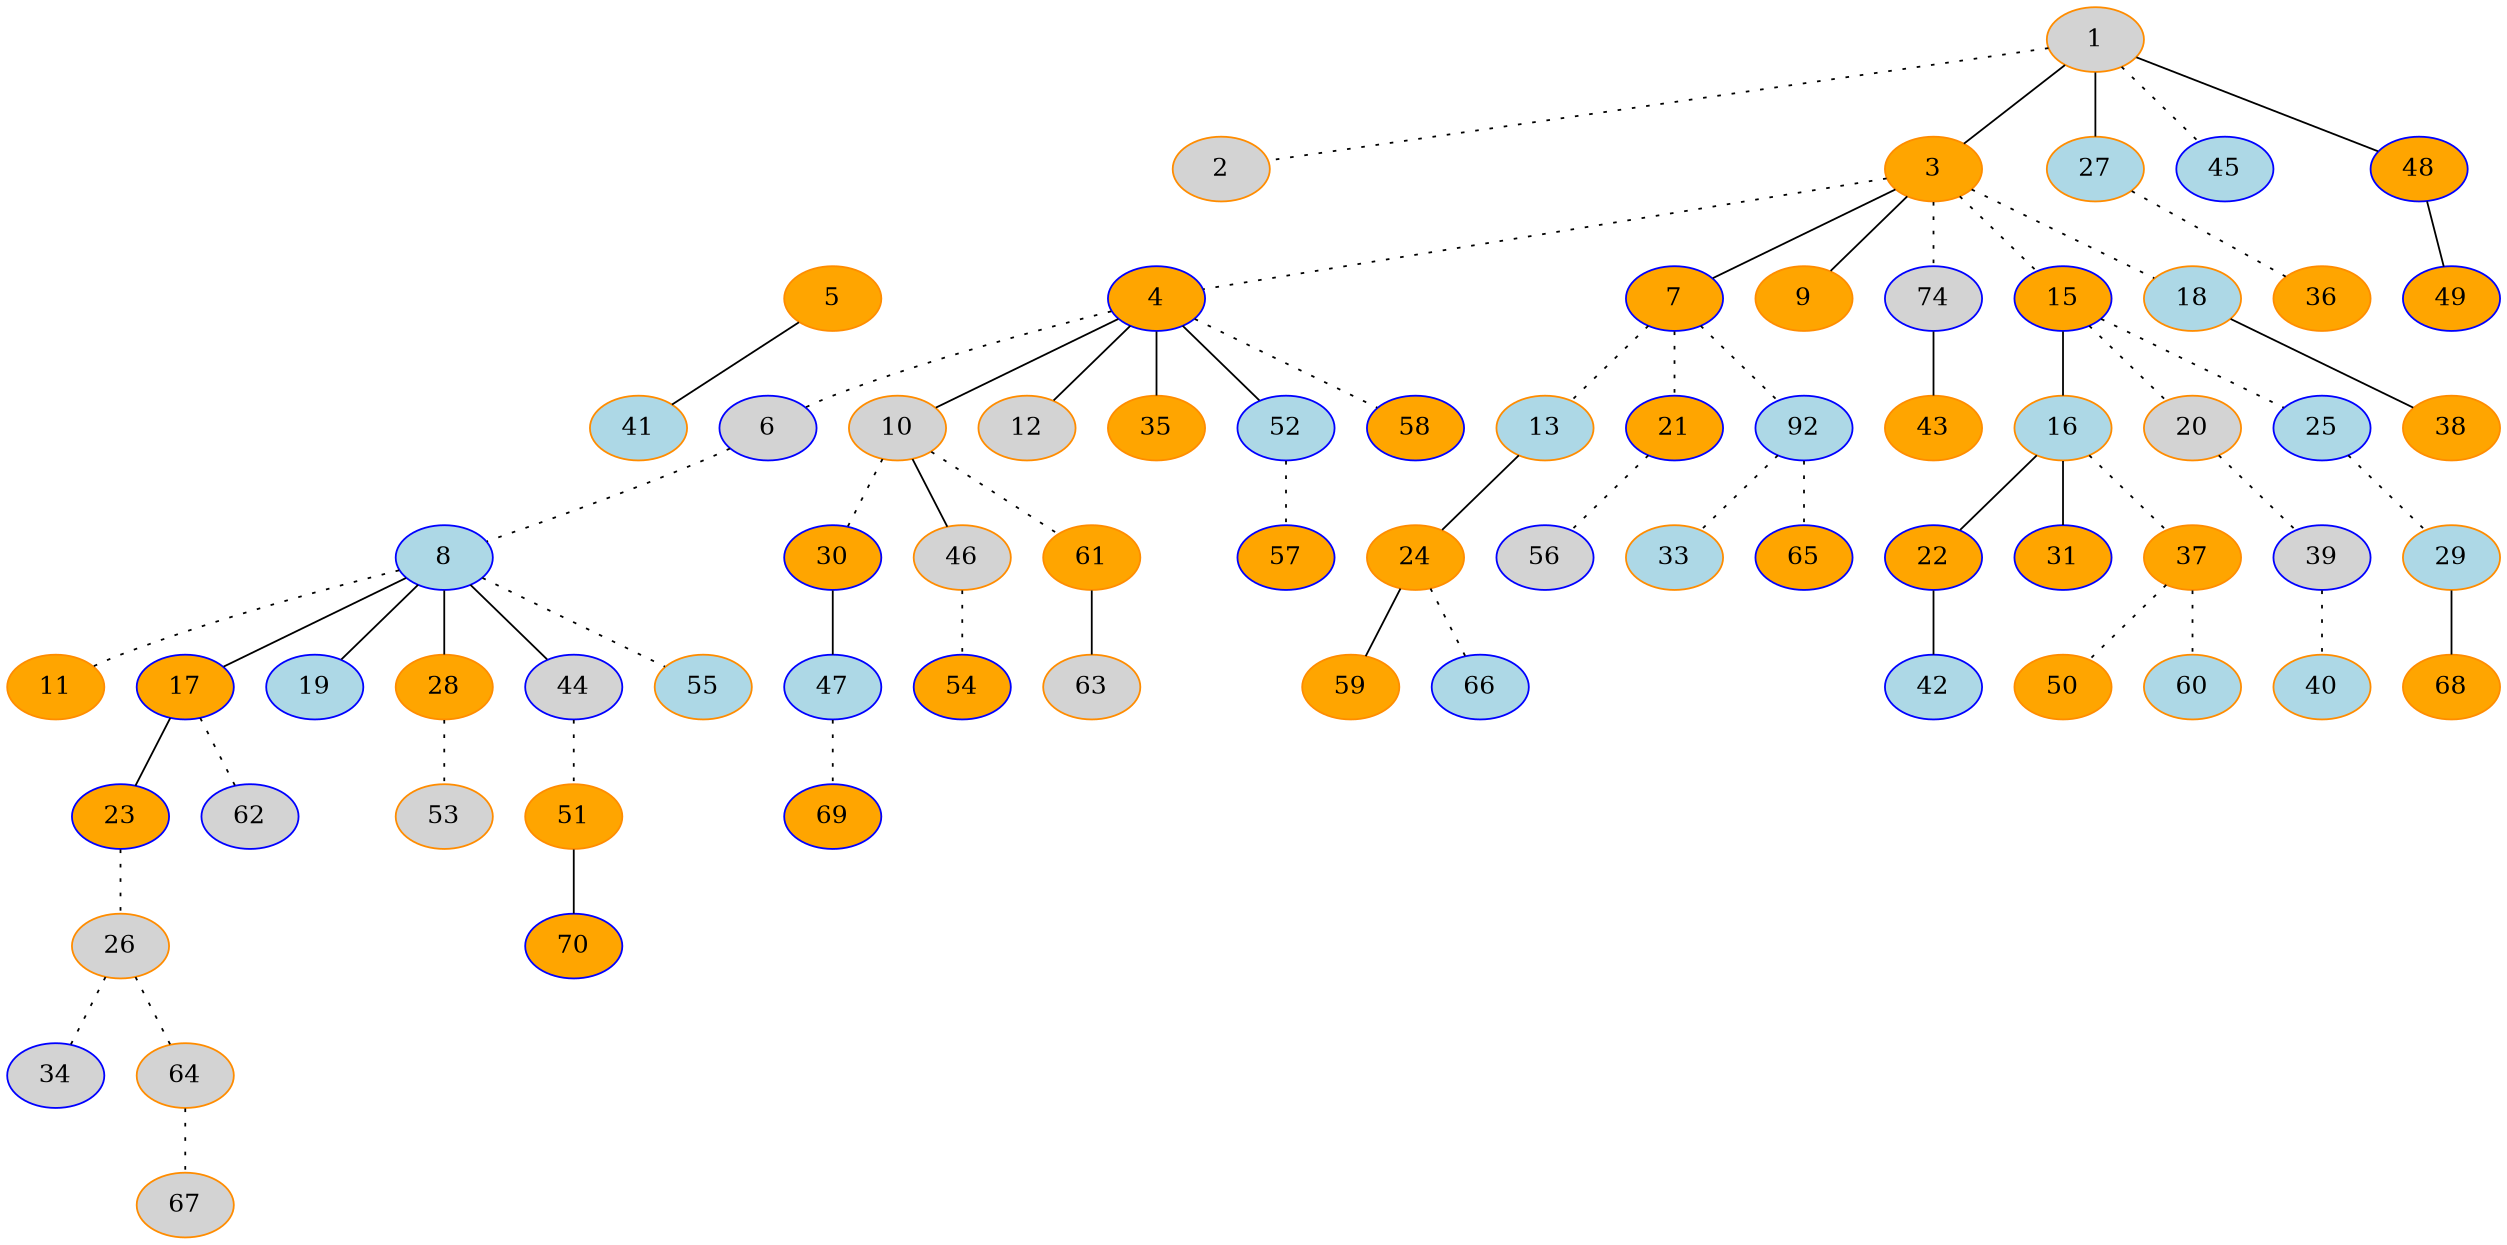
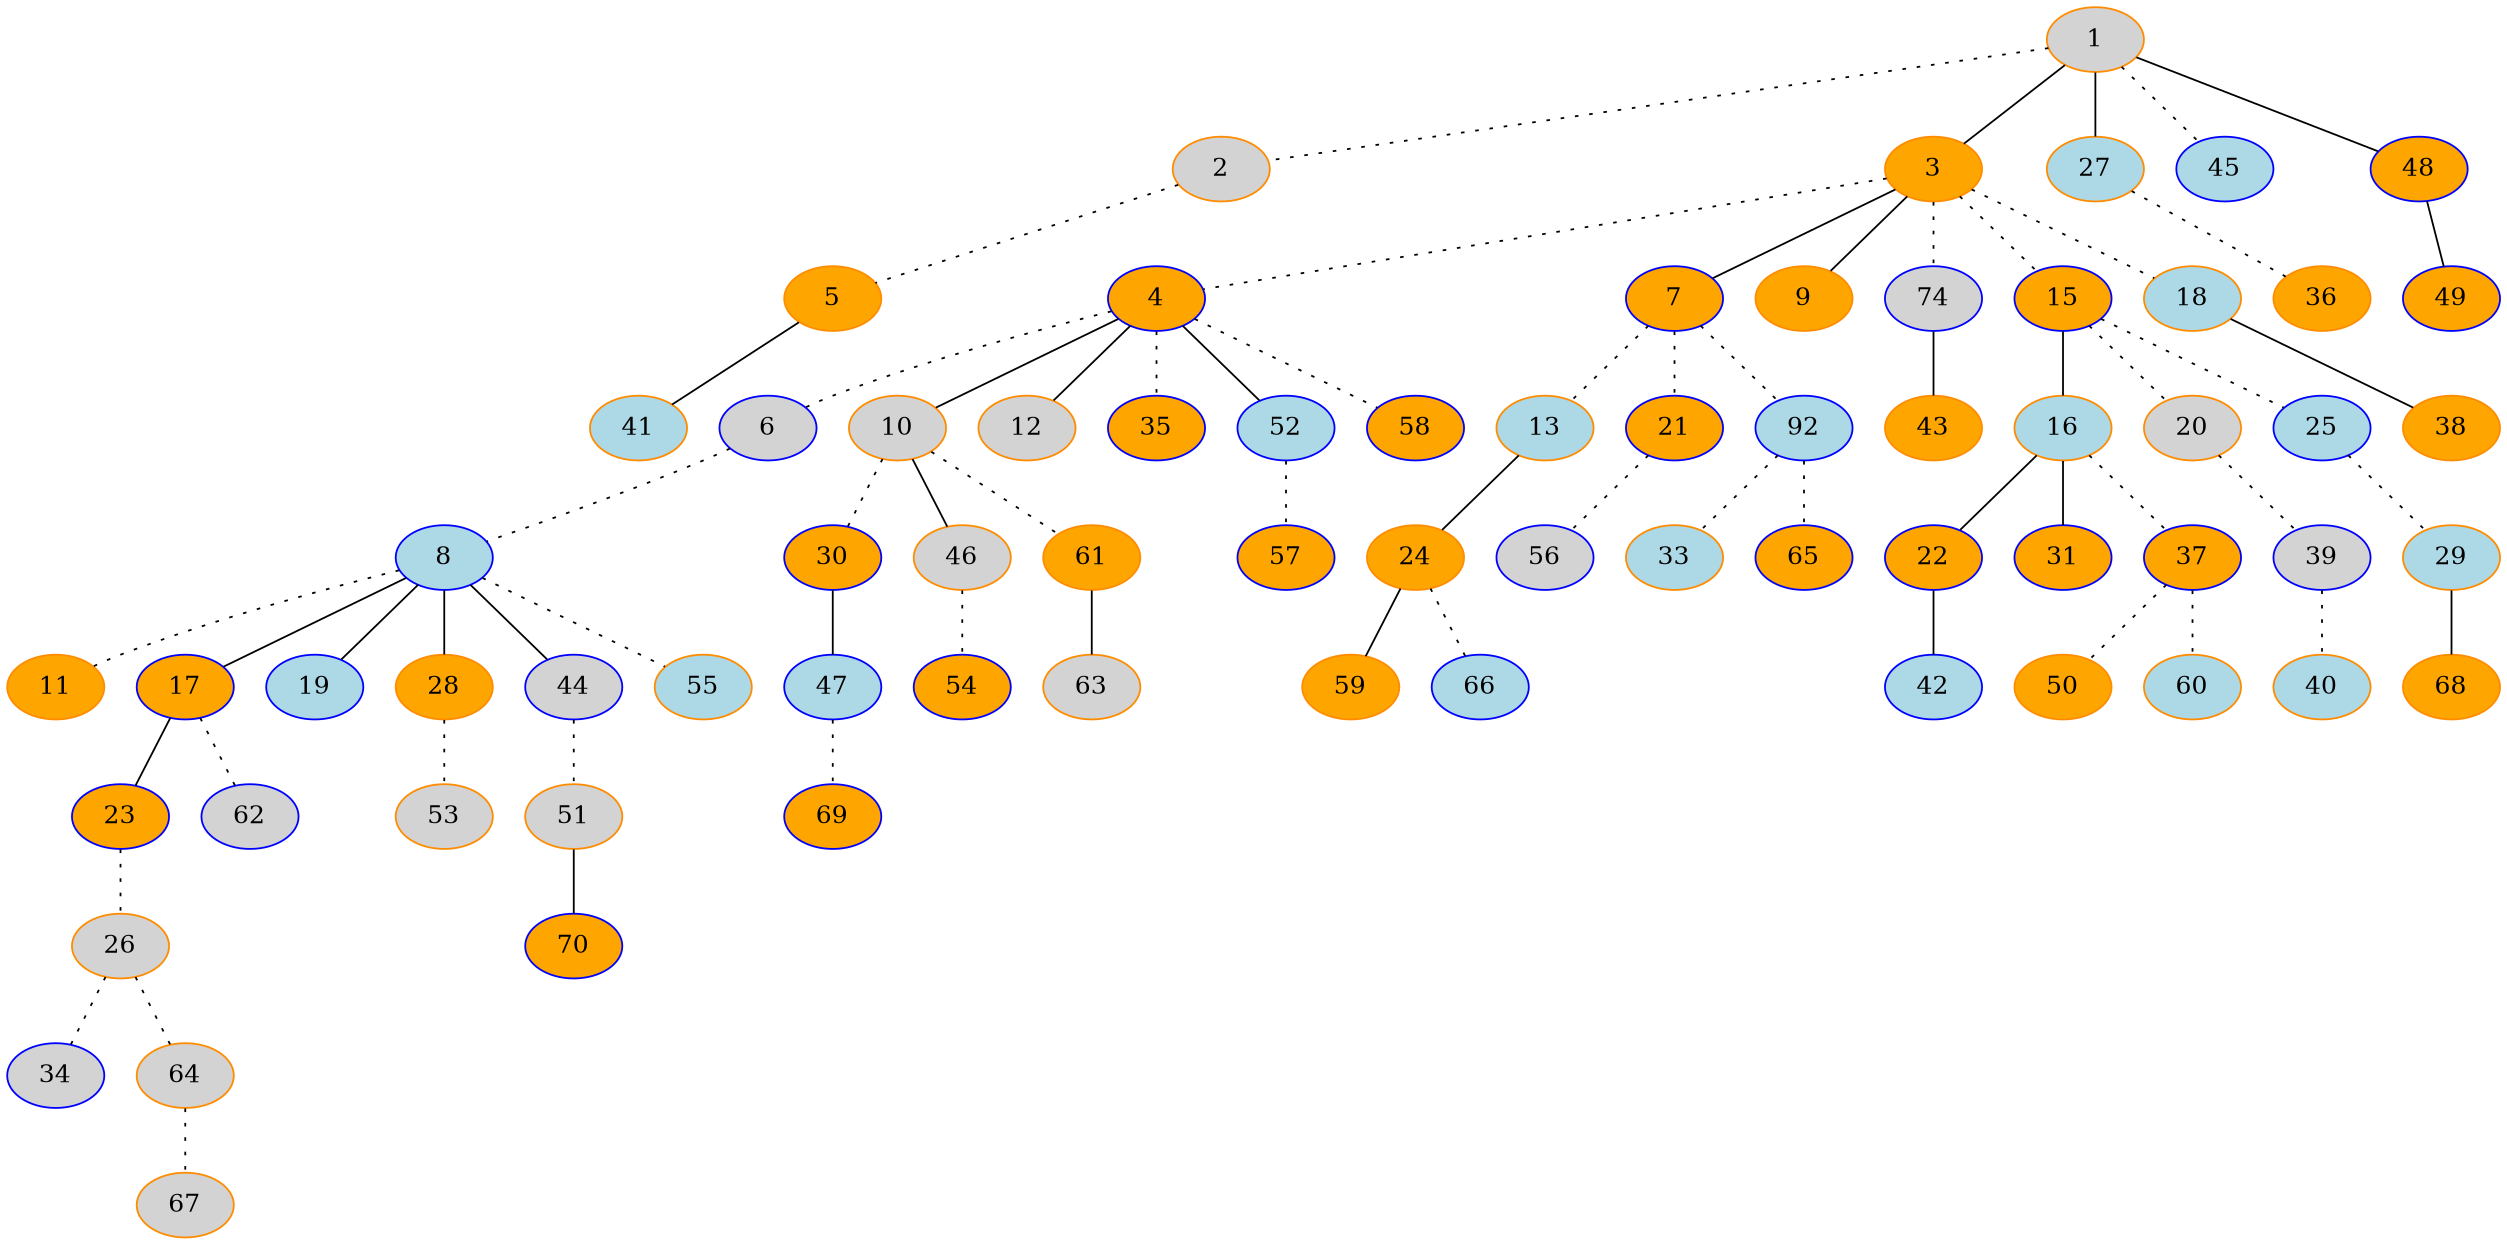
none -> (1027, 234)
(1157, 363) -> (1157, 363)
(1157, 428) -> (1157, 428)
(2193, 558) -> (2193, 558)
(574, 817) -> (574, 817)
